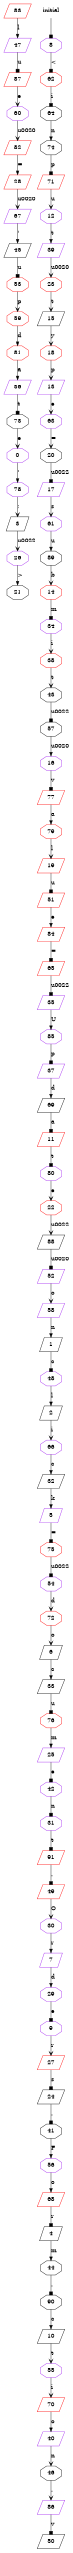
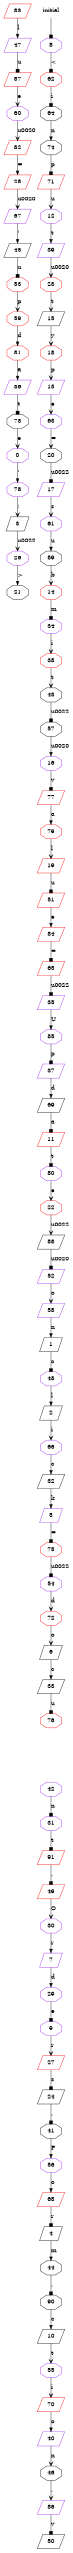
(51, 1755) -> none
